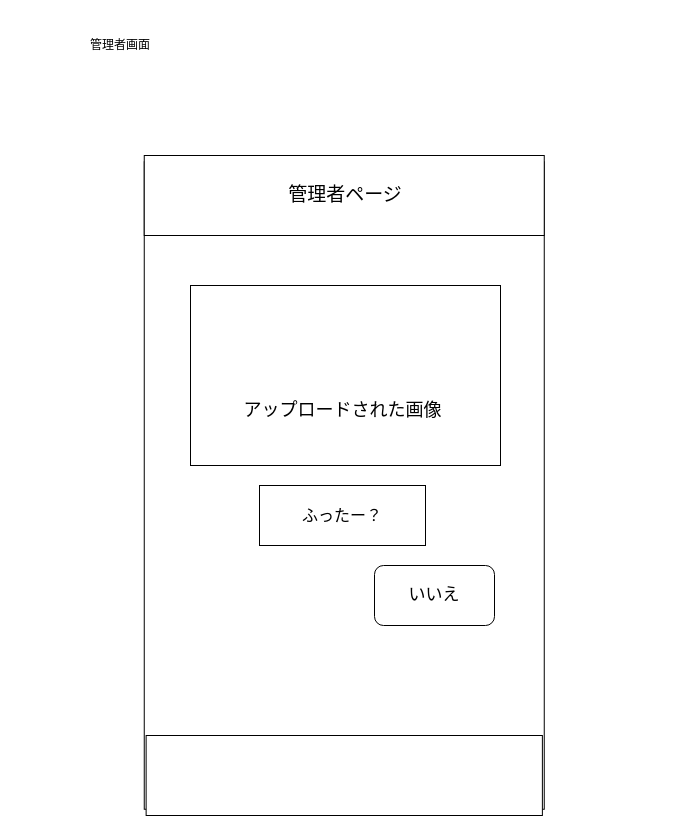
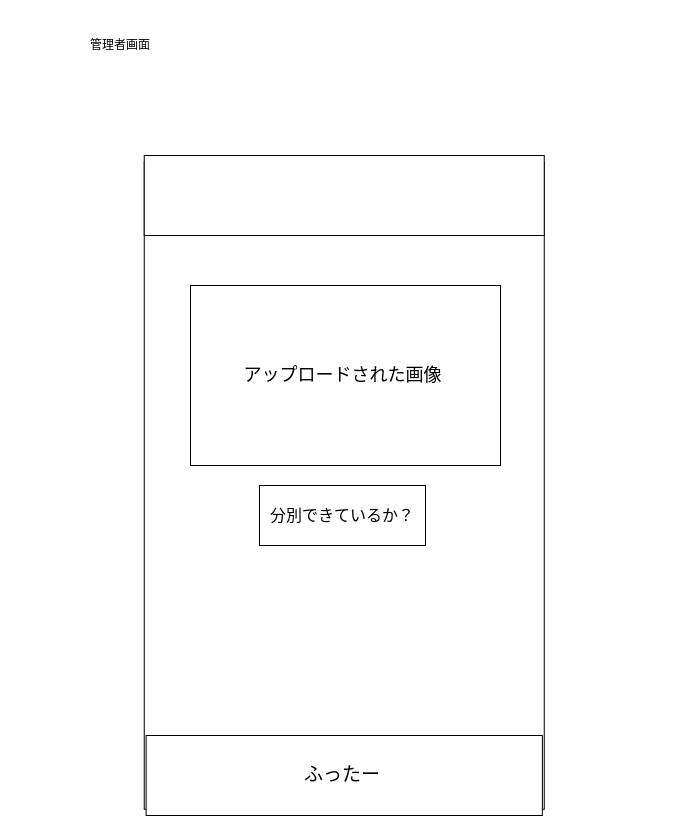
(346, 196) -> none
(343, 411) -> (343, 376)
(343, 516) -> (343, 516)
(435, 596) -> none
none -> (343, 776)
